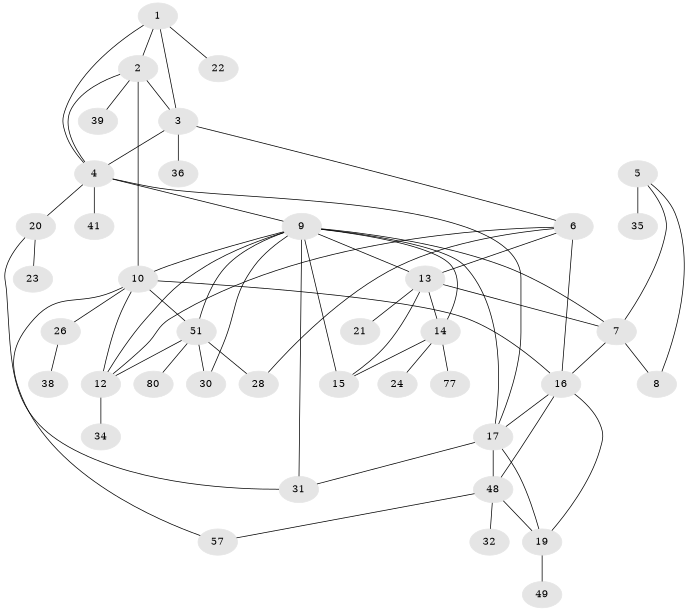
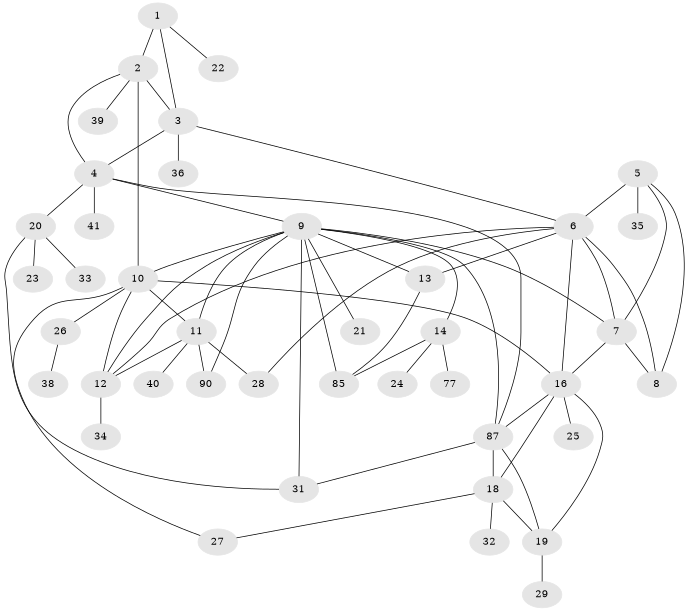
(79, 84) -> none
none -> (606, 200)
none -> (86, 279)
none -> (634, 297)
(513, 303) -> (603, 277)
(433, 305) -> none
(391, 307) -> (331, 279)
(197, 332) -> (197, 332)
(153, 384) -> (153, 384)
(206, 384) -> (206, 384)
(339, 384) -> (339, 384)
(493, 437) -> (493, 437)
none -> (574, 437)
(493, 489) -> (493, 489)
(218, 542) -> (218, 542)
(542, 595) -> (542, 595)
